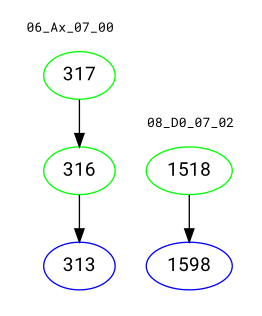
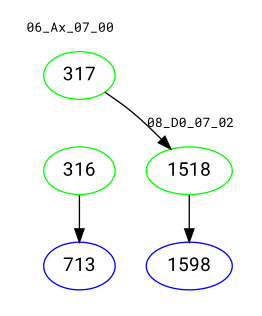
(79, 117) -> (145, 124)
(79, 266) -> (79, 266)
